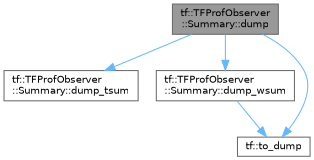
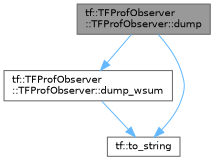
(225, 19) -> (144, 19)
(71, 86) -> none
(225, 86) -> (88, 86)
(274, 147) -> (144, 147)
